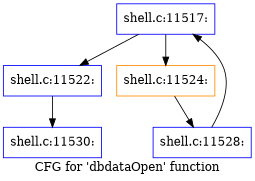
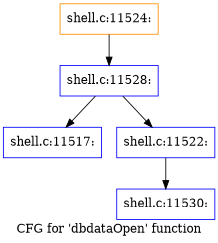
(166, 46) -> none
(113, 48) -> (135, 109)
